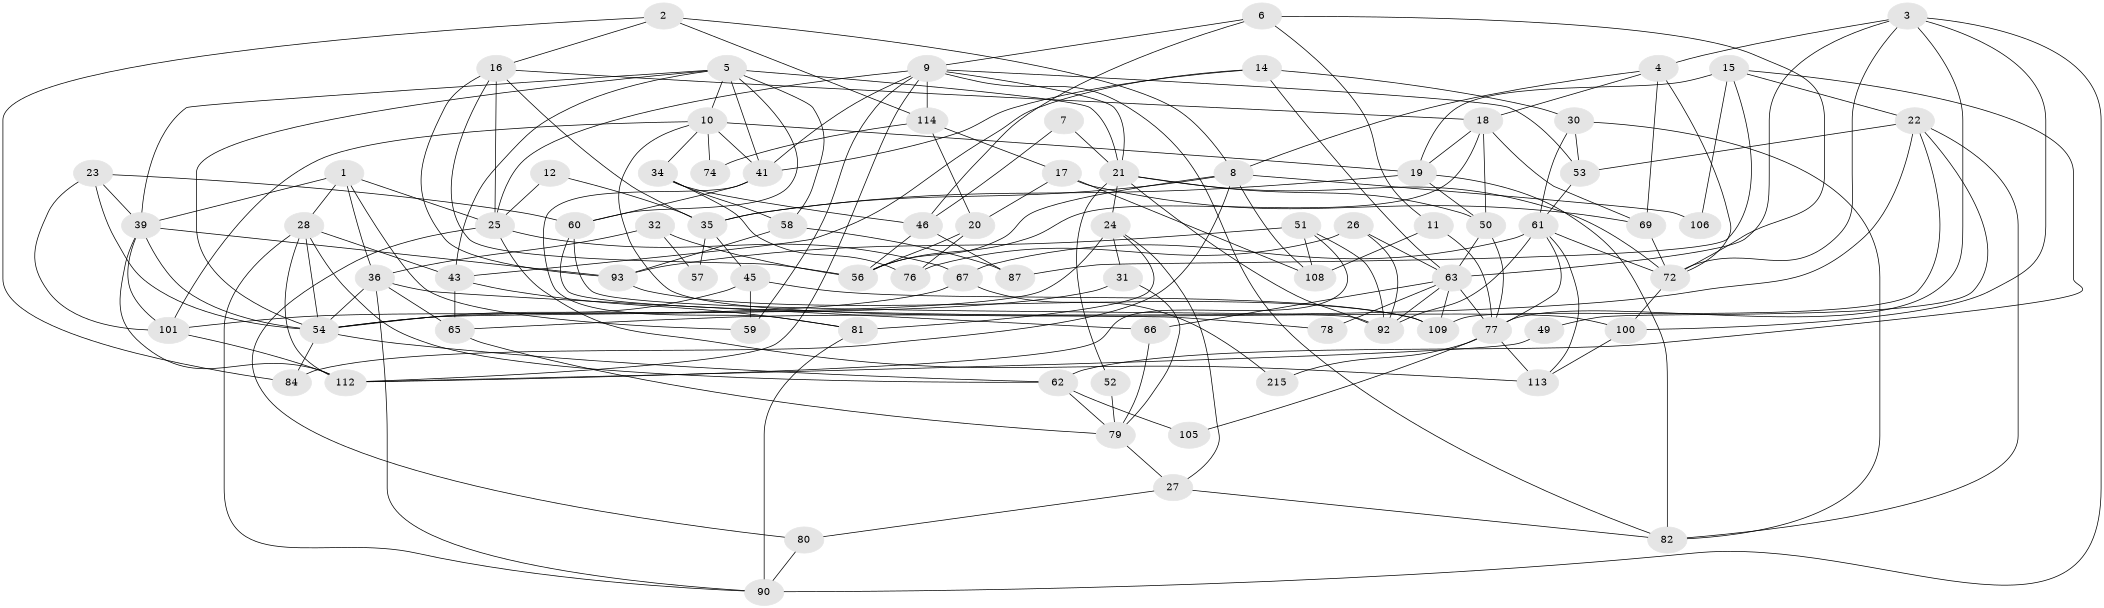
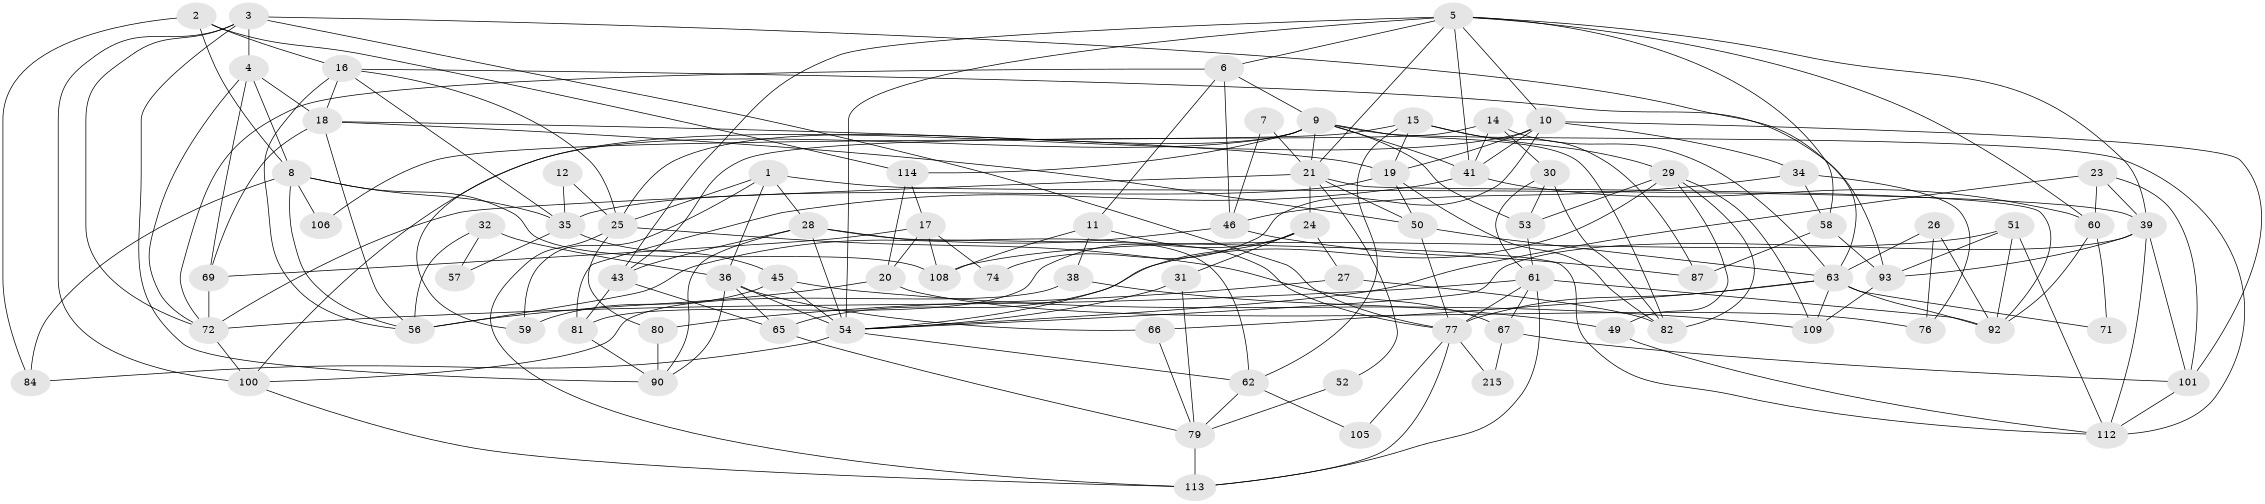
none -> (1339, 42)
(1915, 121) -> (1669, 173)
(815, 140) -> (960, 252)
none -> (1073, 278)
(1327, 330) -> (2107, 330)
(1144, 461) -> (1195, 461)
